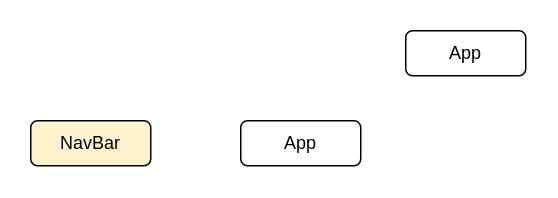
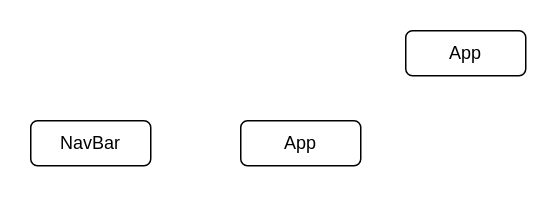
(91, 143) -> (91, 143)
